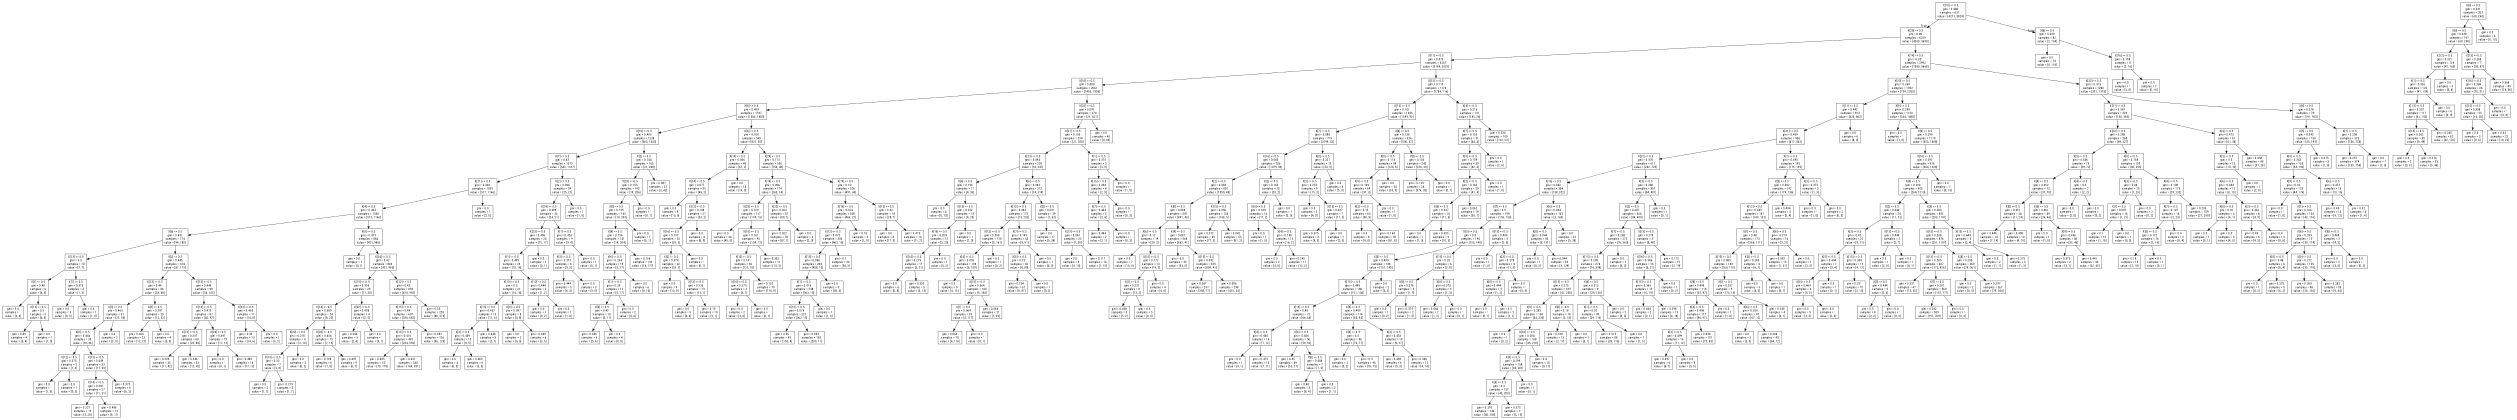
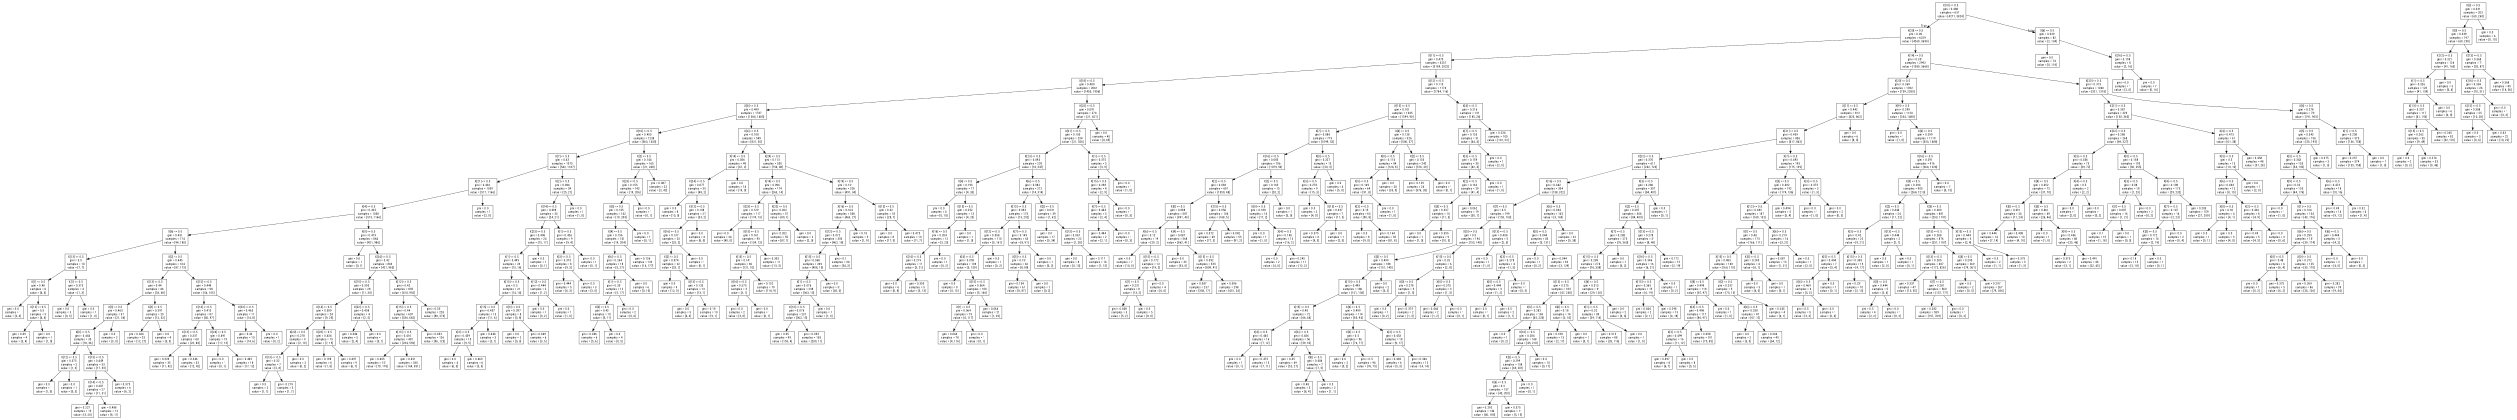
(1420, 98) -> none
none -> (2226, 173)
